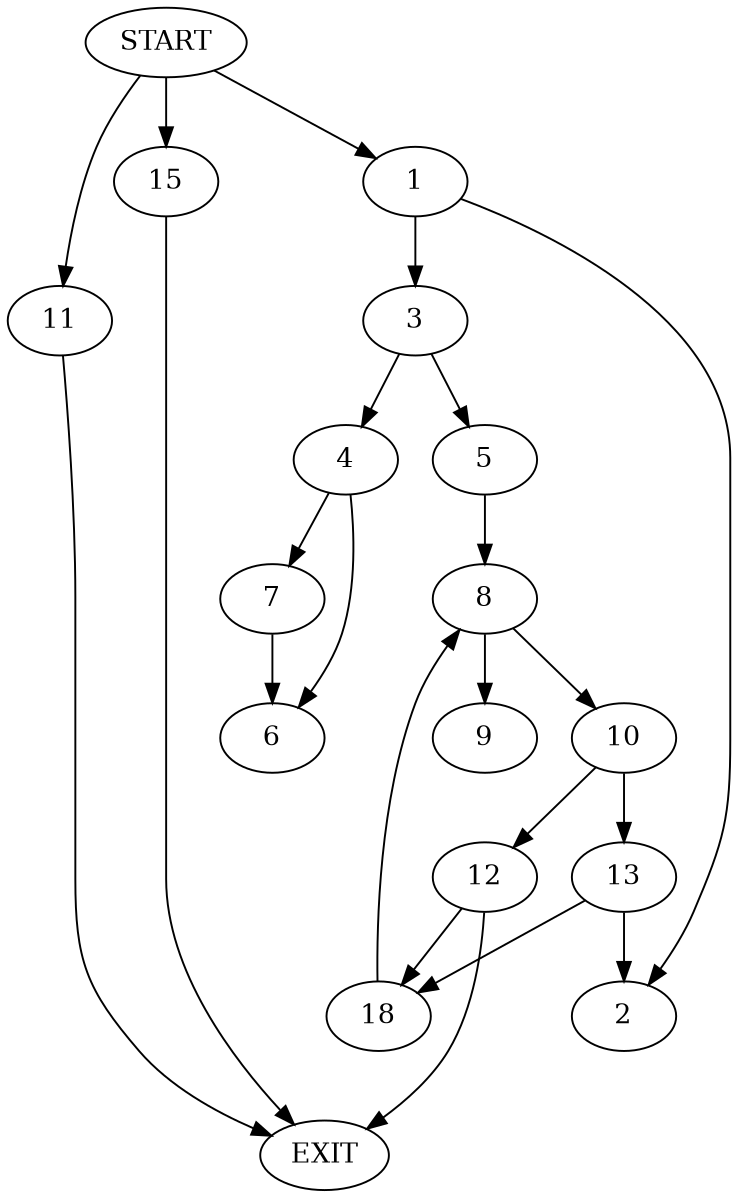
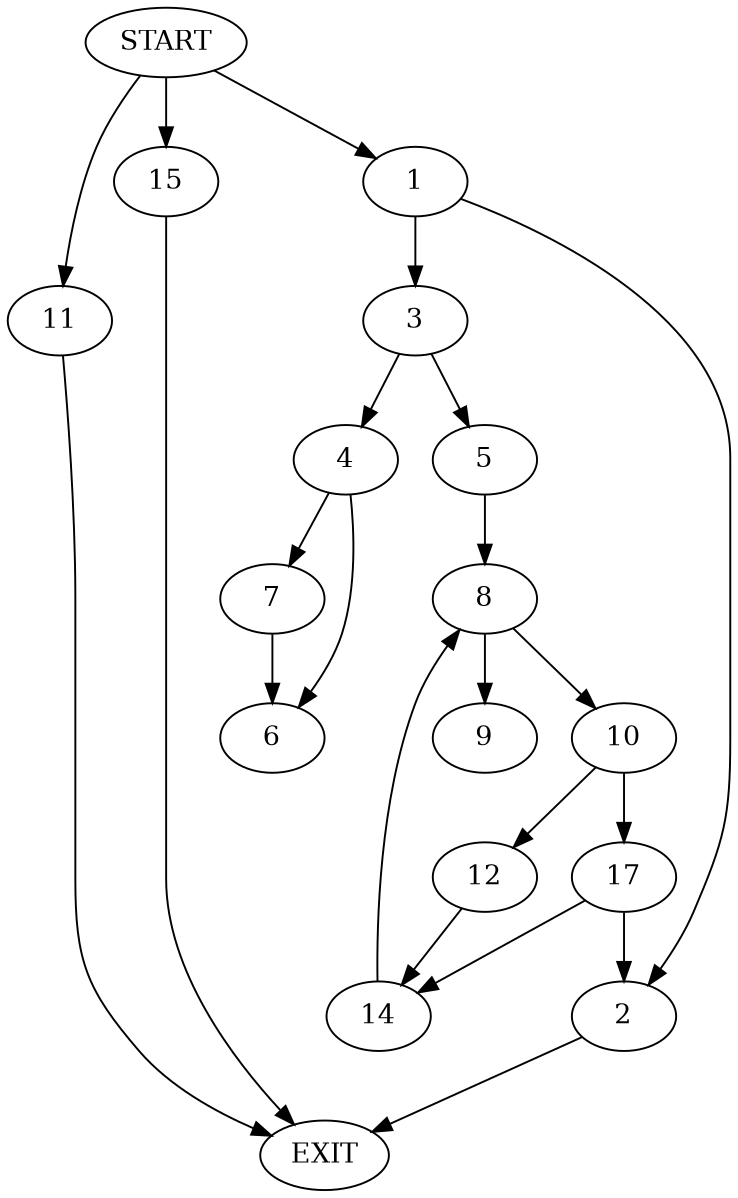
(624, 877) -> (624, 877)
(379, 1016) -> (379, 1016)
(460, 1028) -> (486, 1081)
